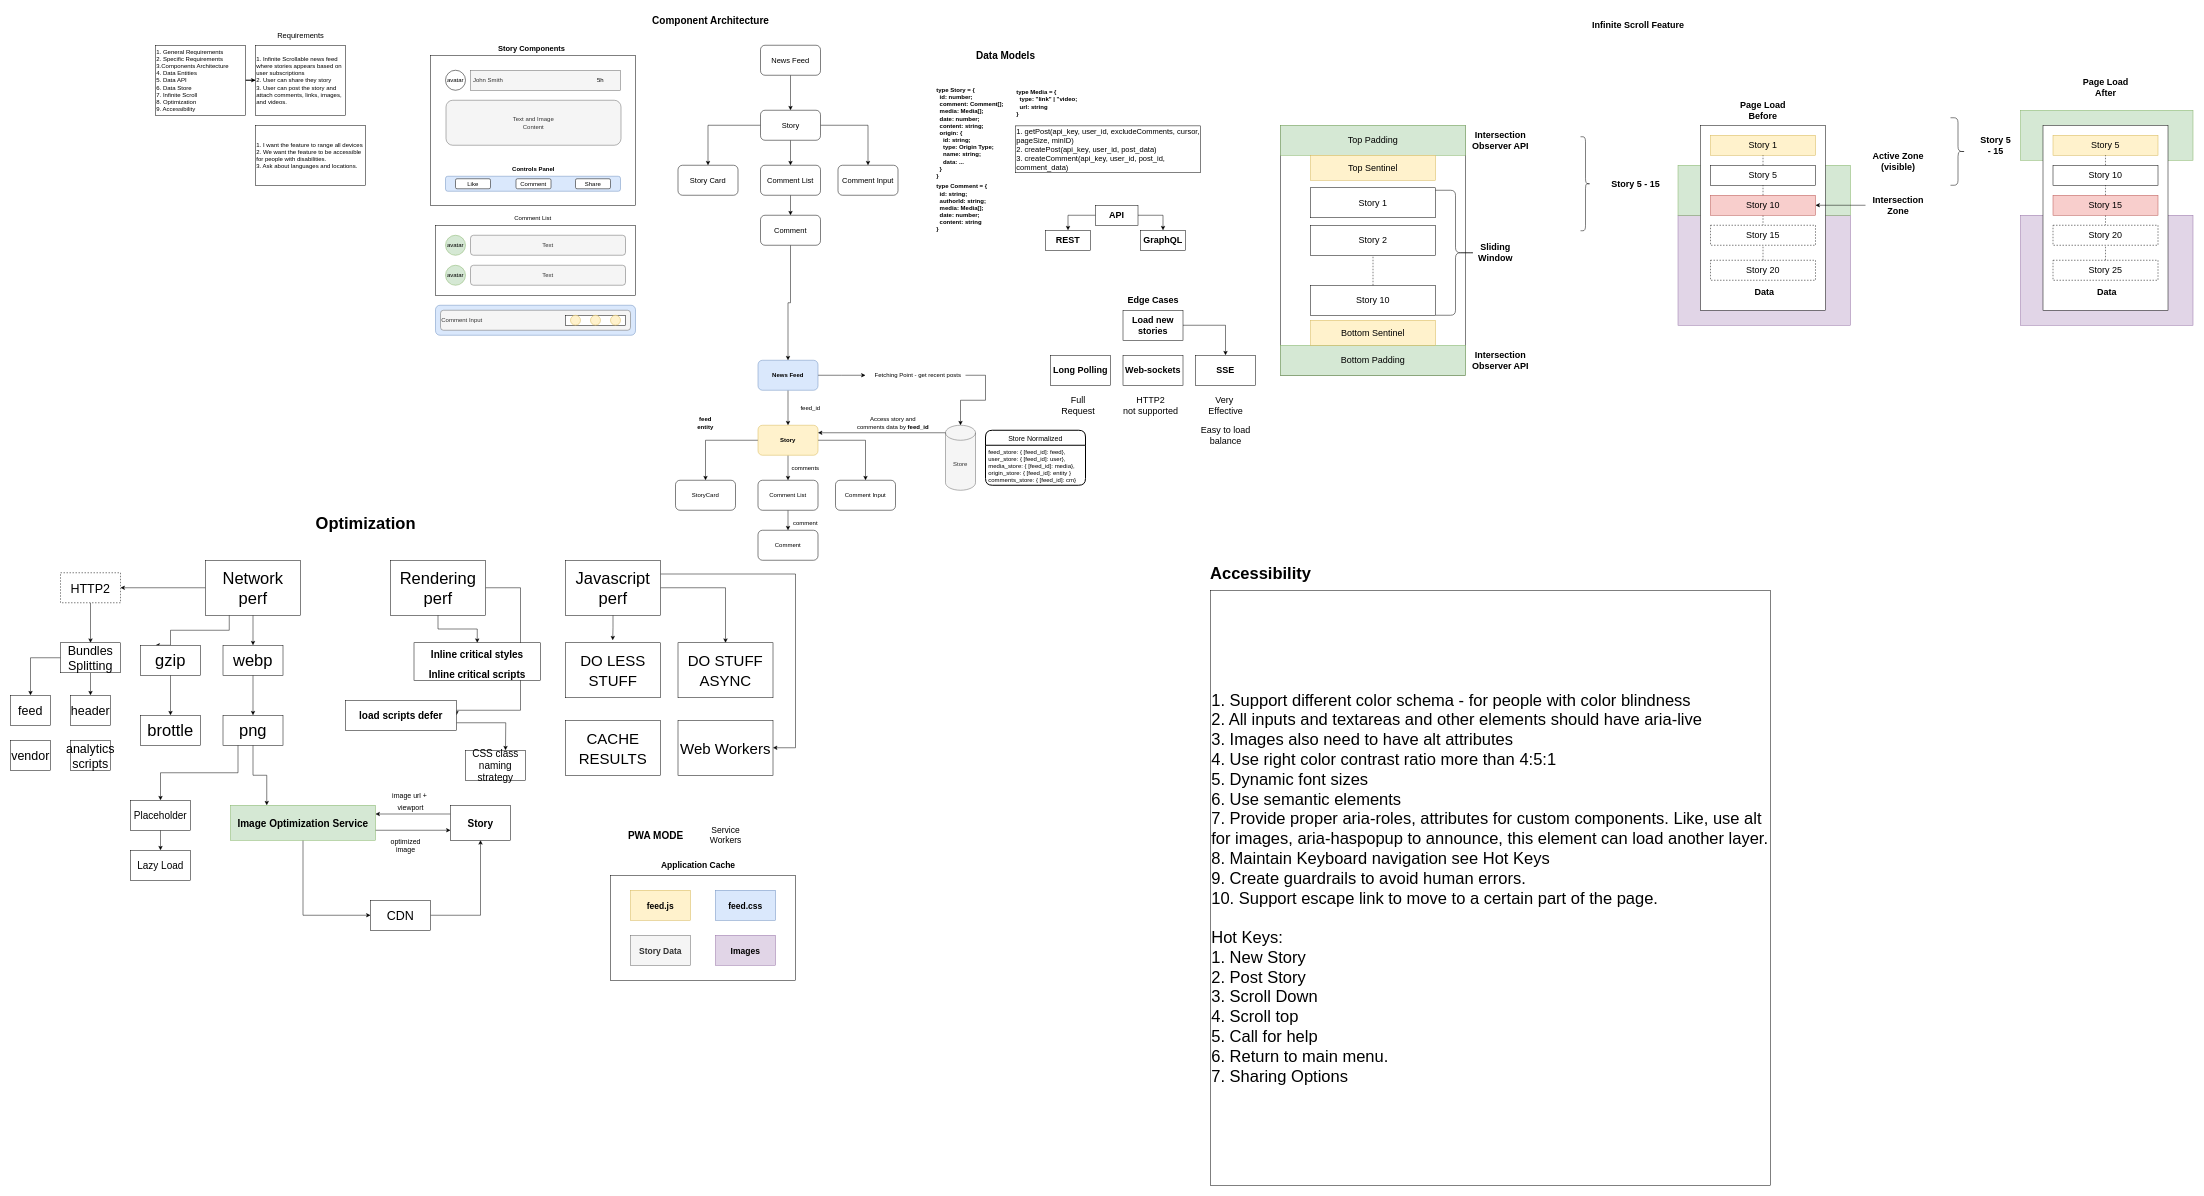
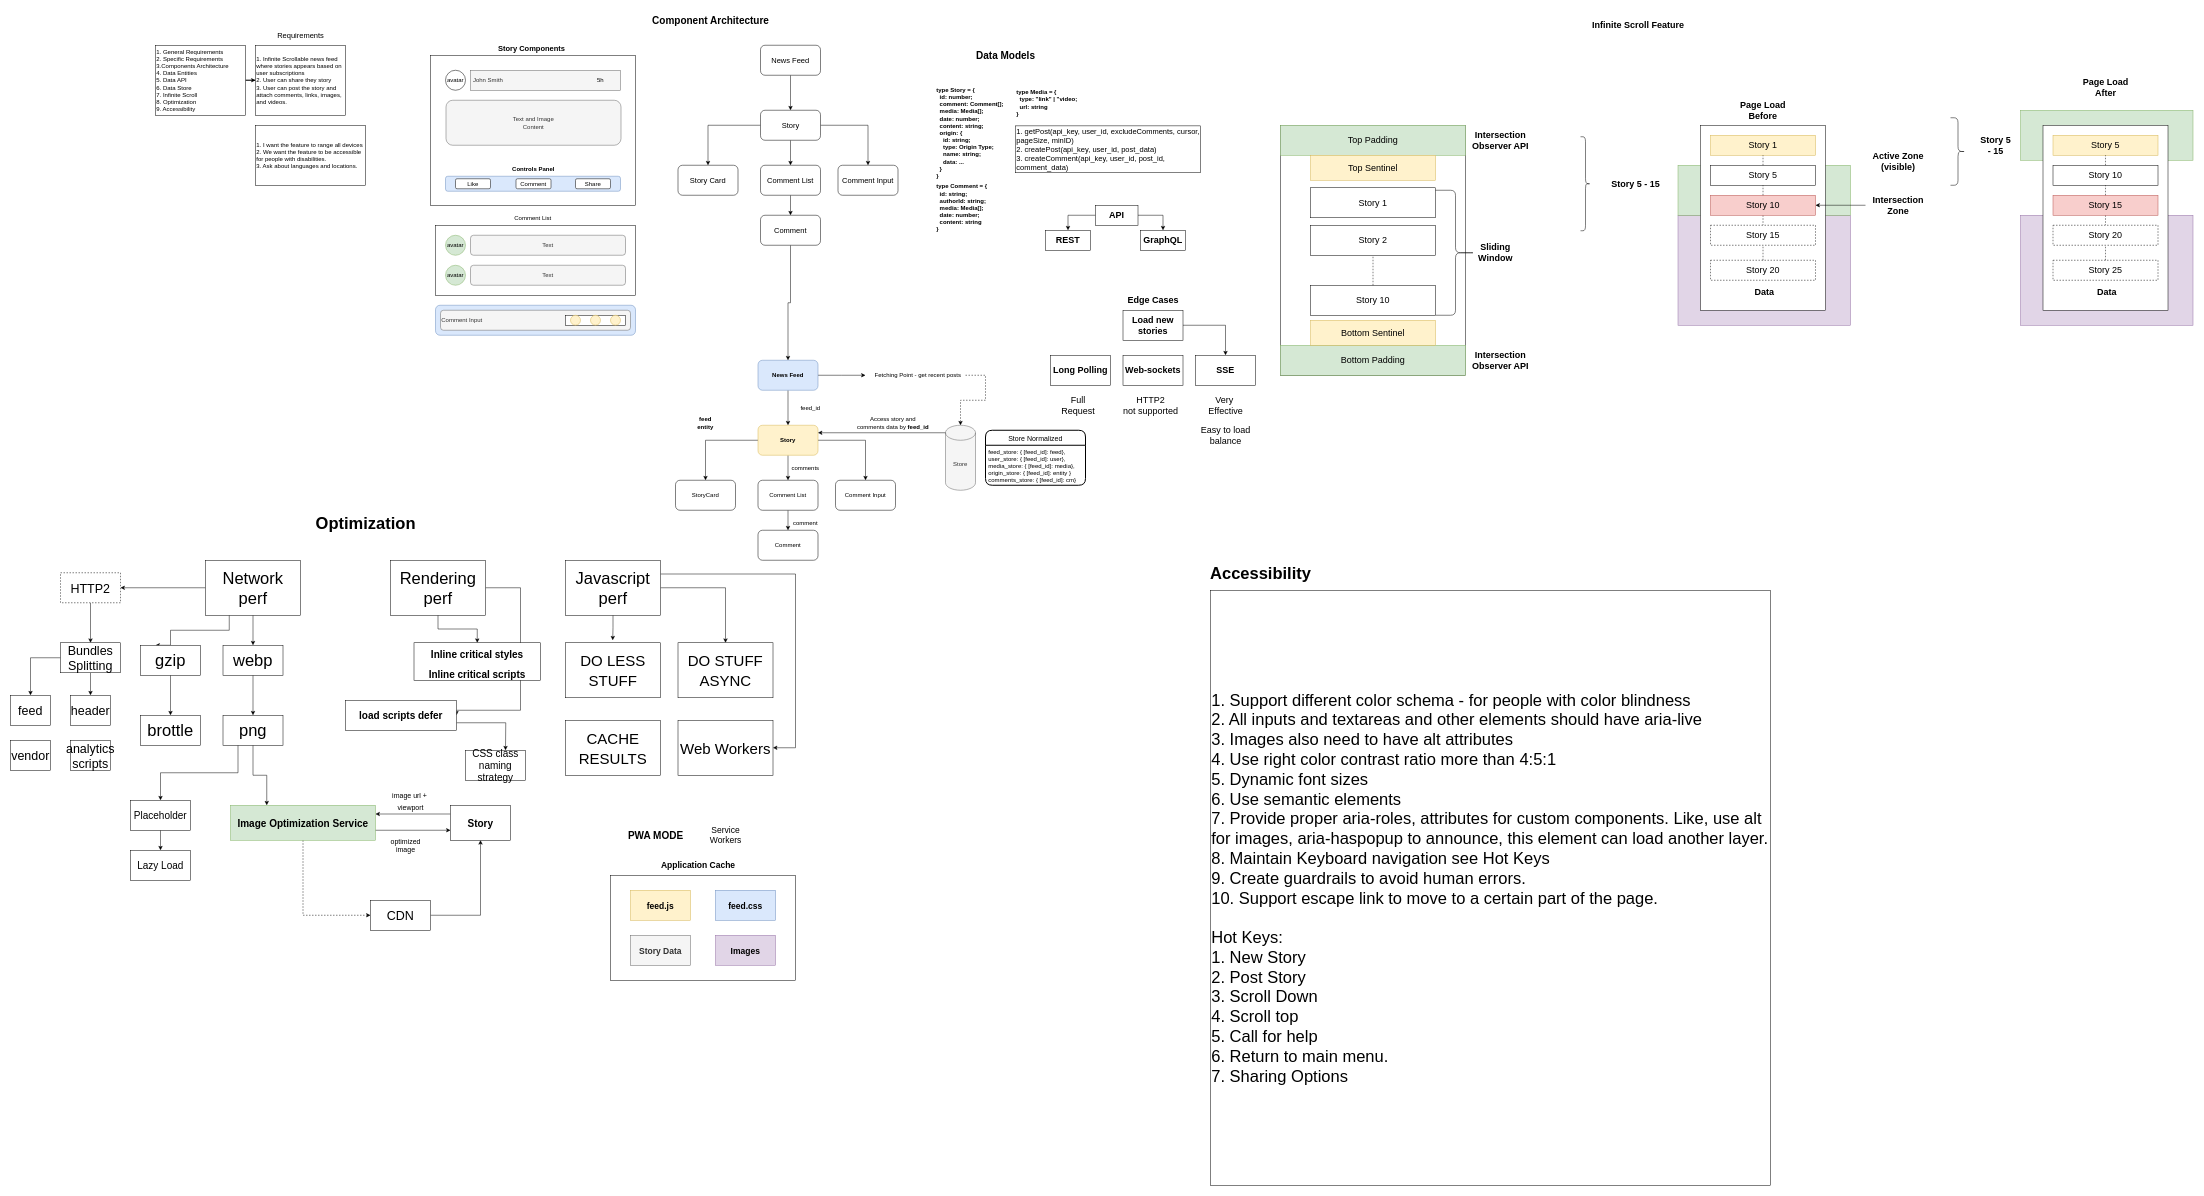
(985, 400) -> (985, 400)
(303, 909) -> (303, 909)
